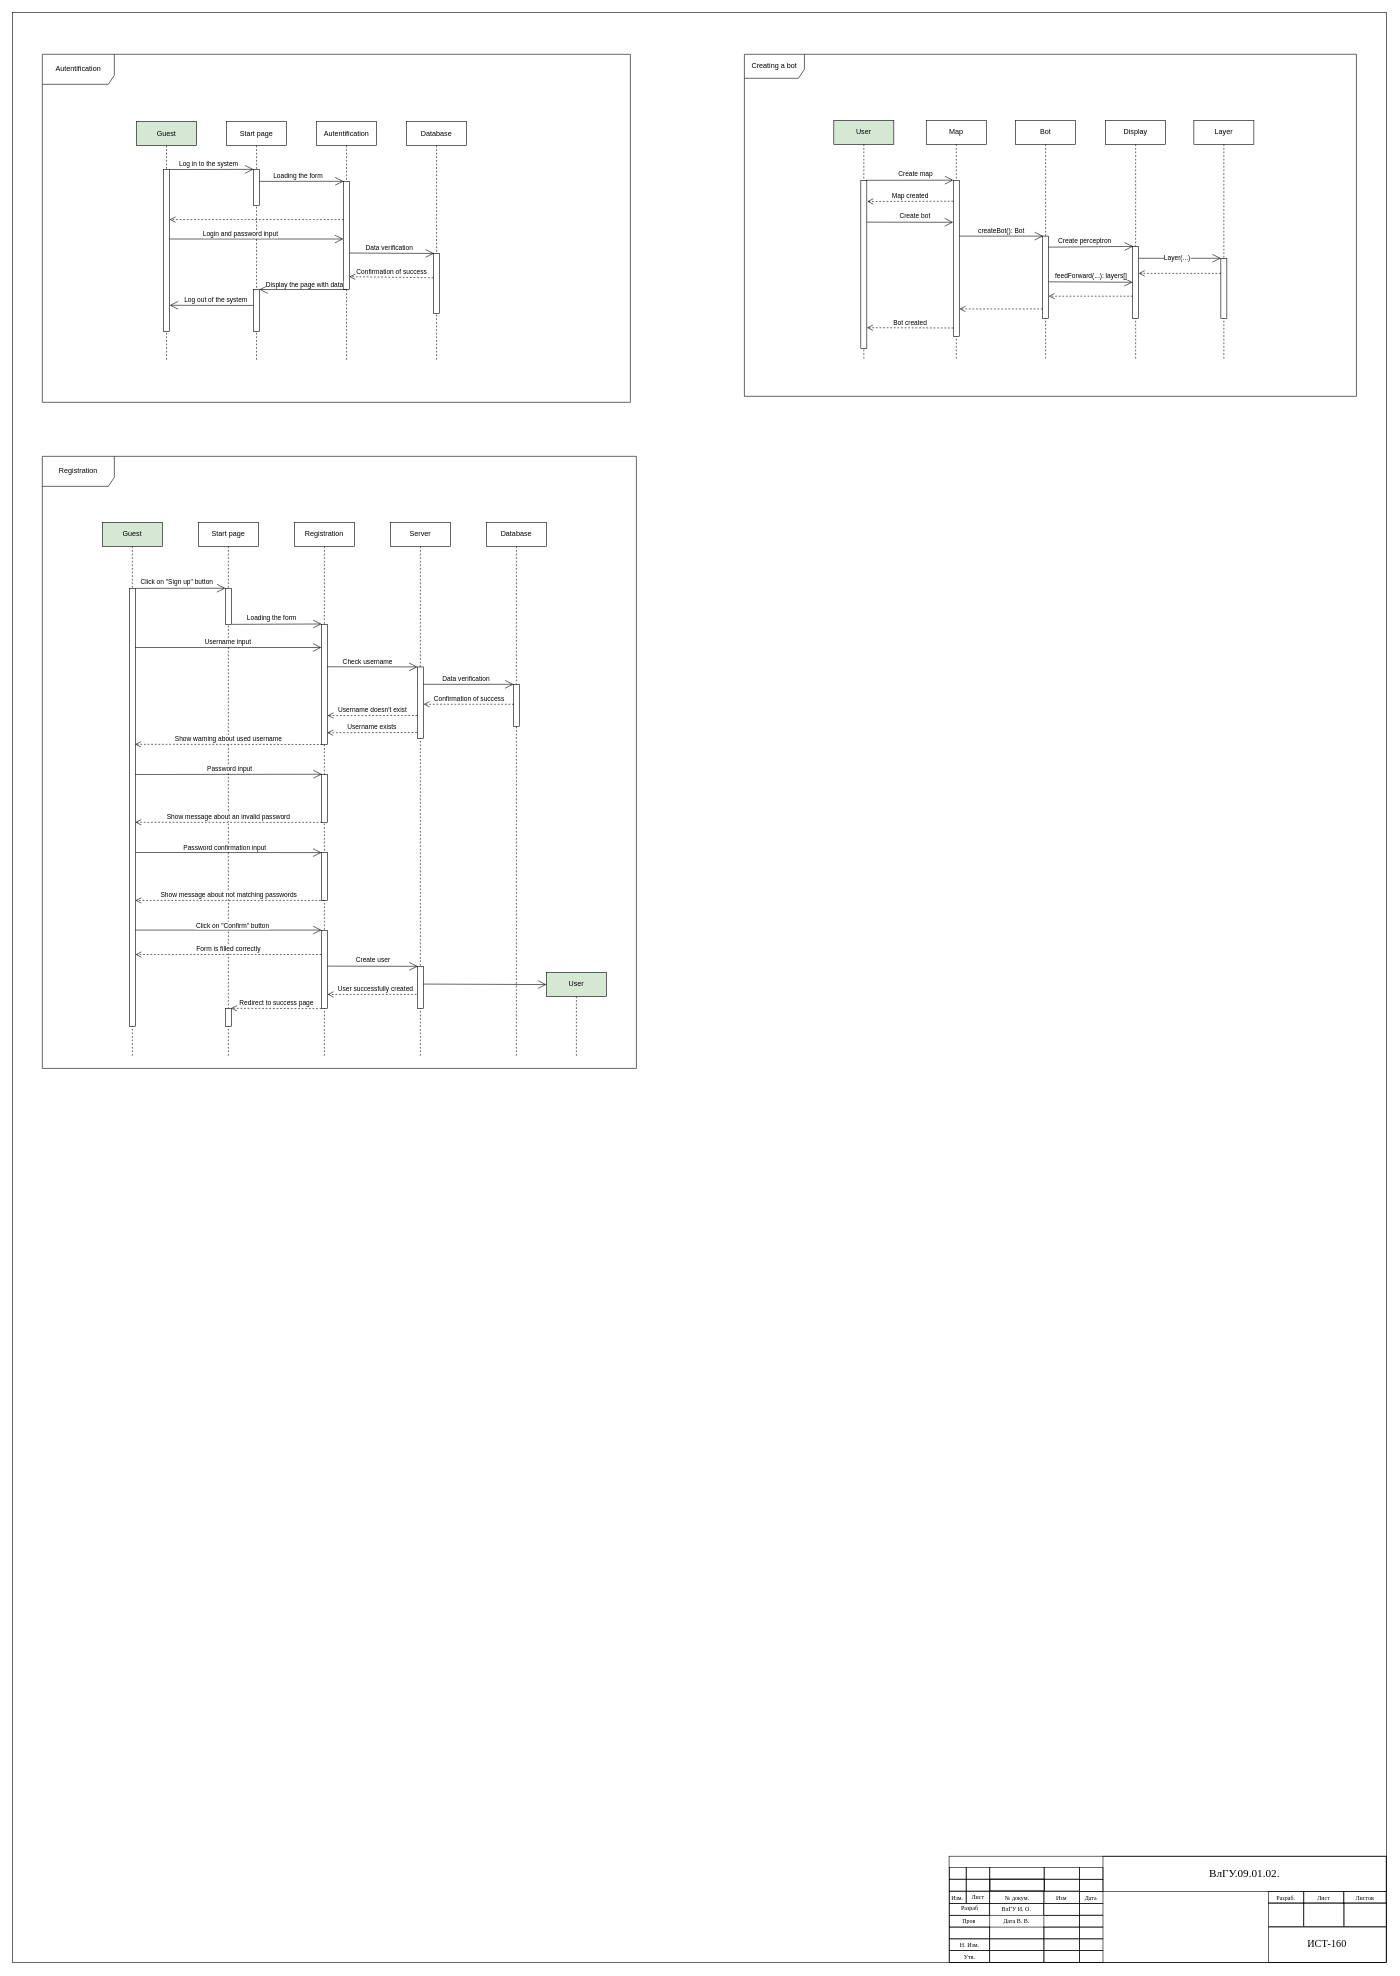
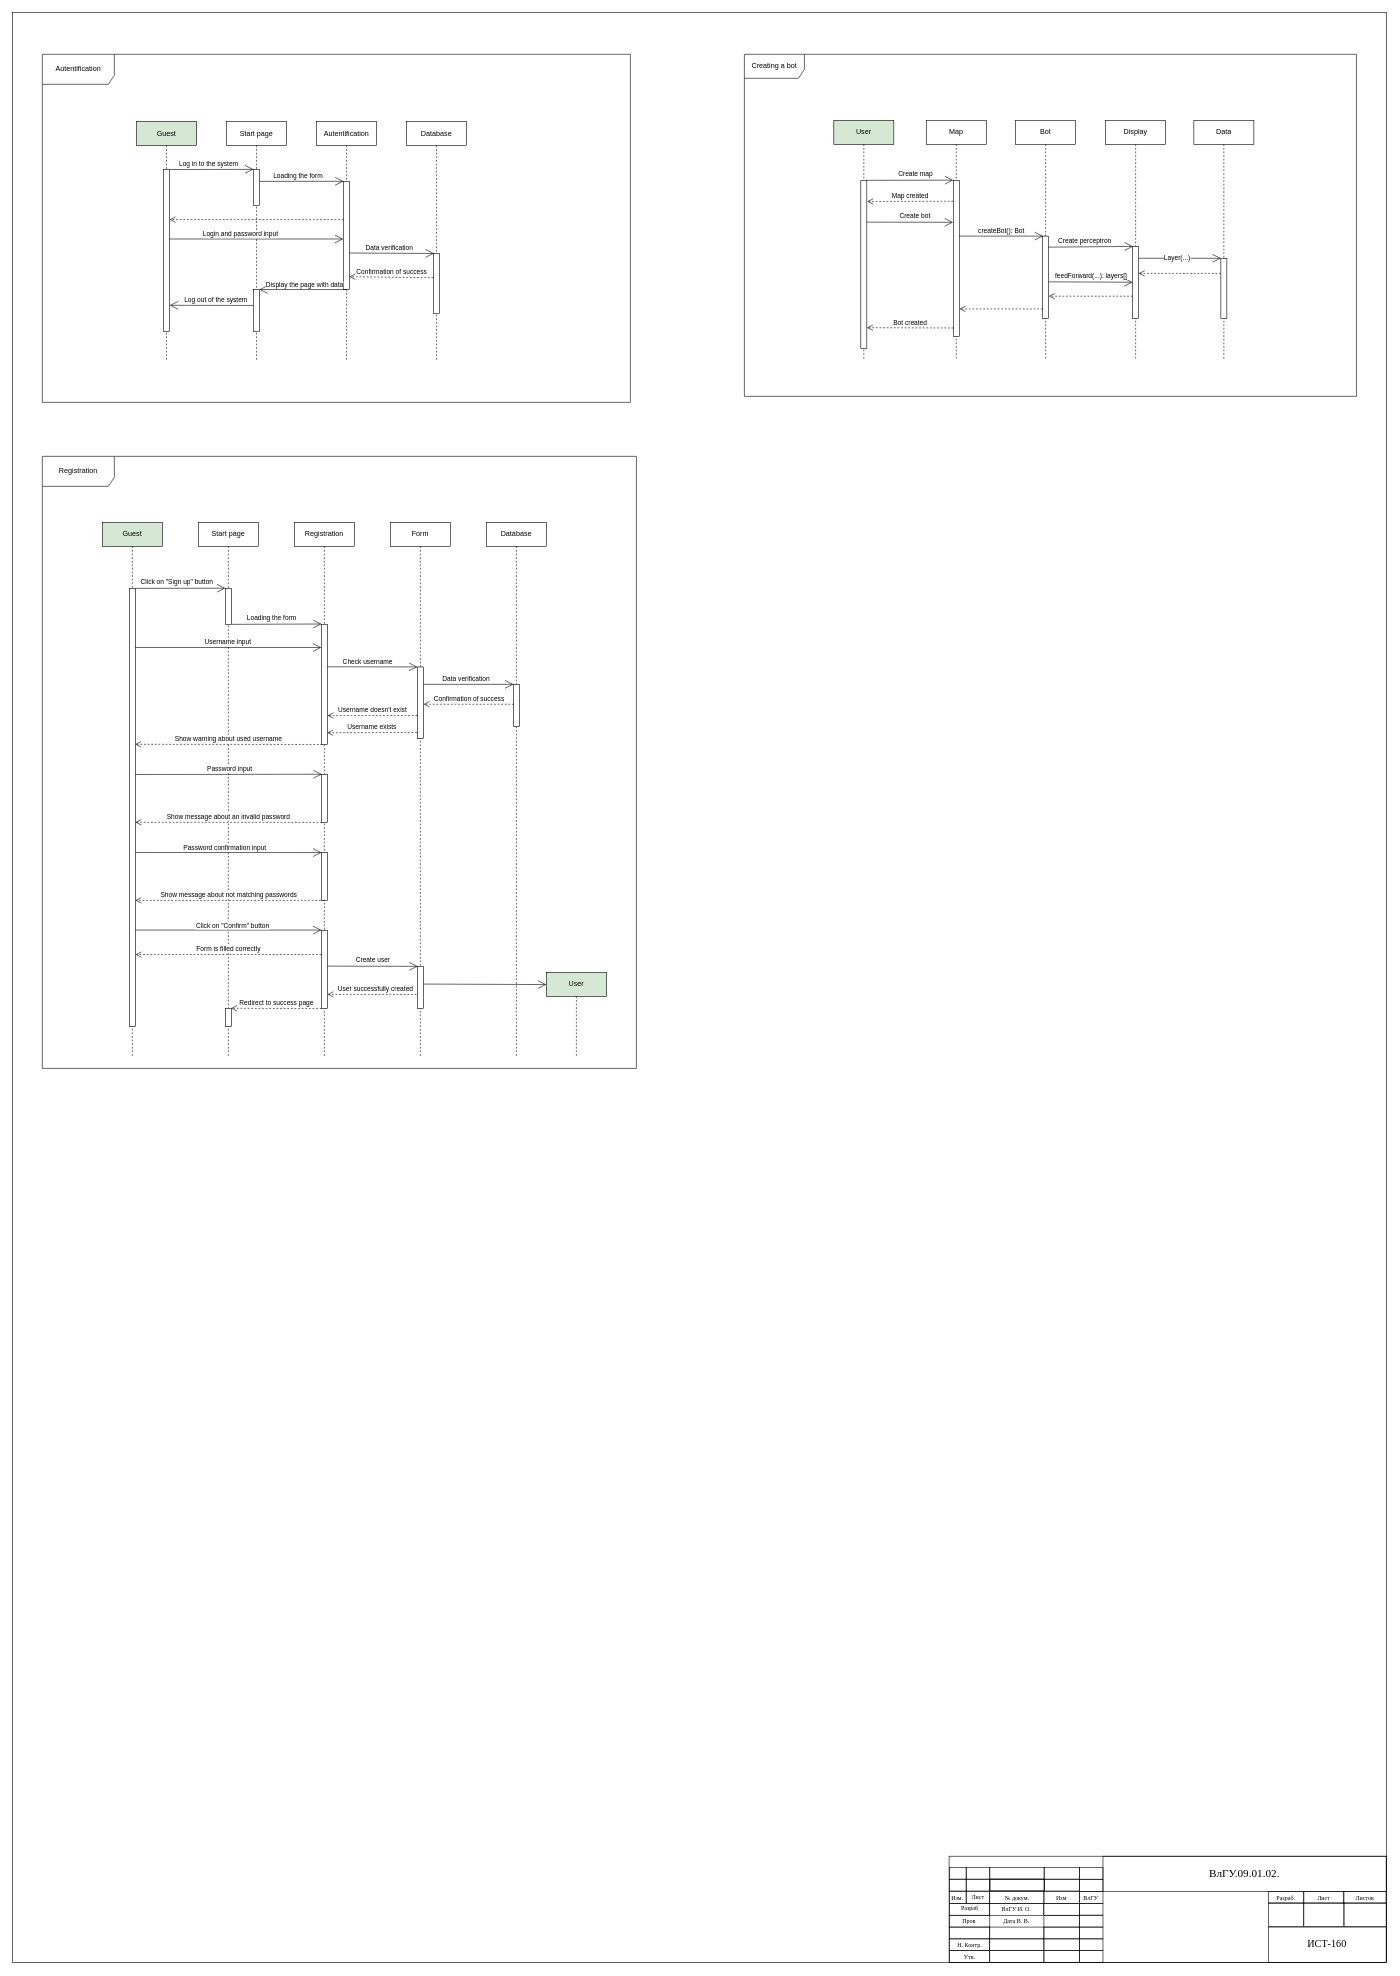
(1224, 132) -> (1224, 132)
(420, 534) -> (420, 534)
(1091, 1898) -> (1091, 1898)
(970, 1944) -> (970, 1944)
